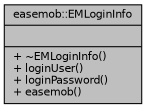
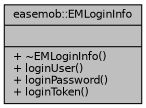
(47, 92) -> (51, 92)
